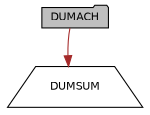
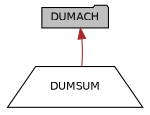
(68, 42) -> (82, 53)
